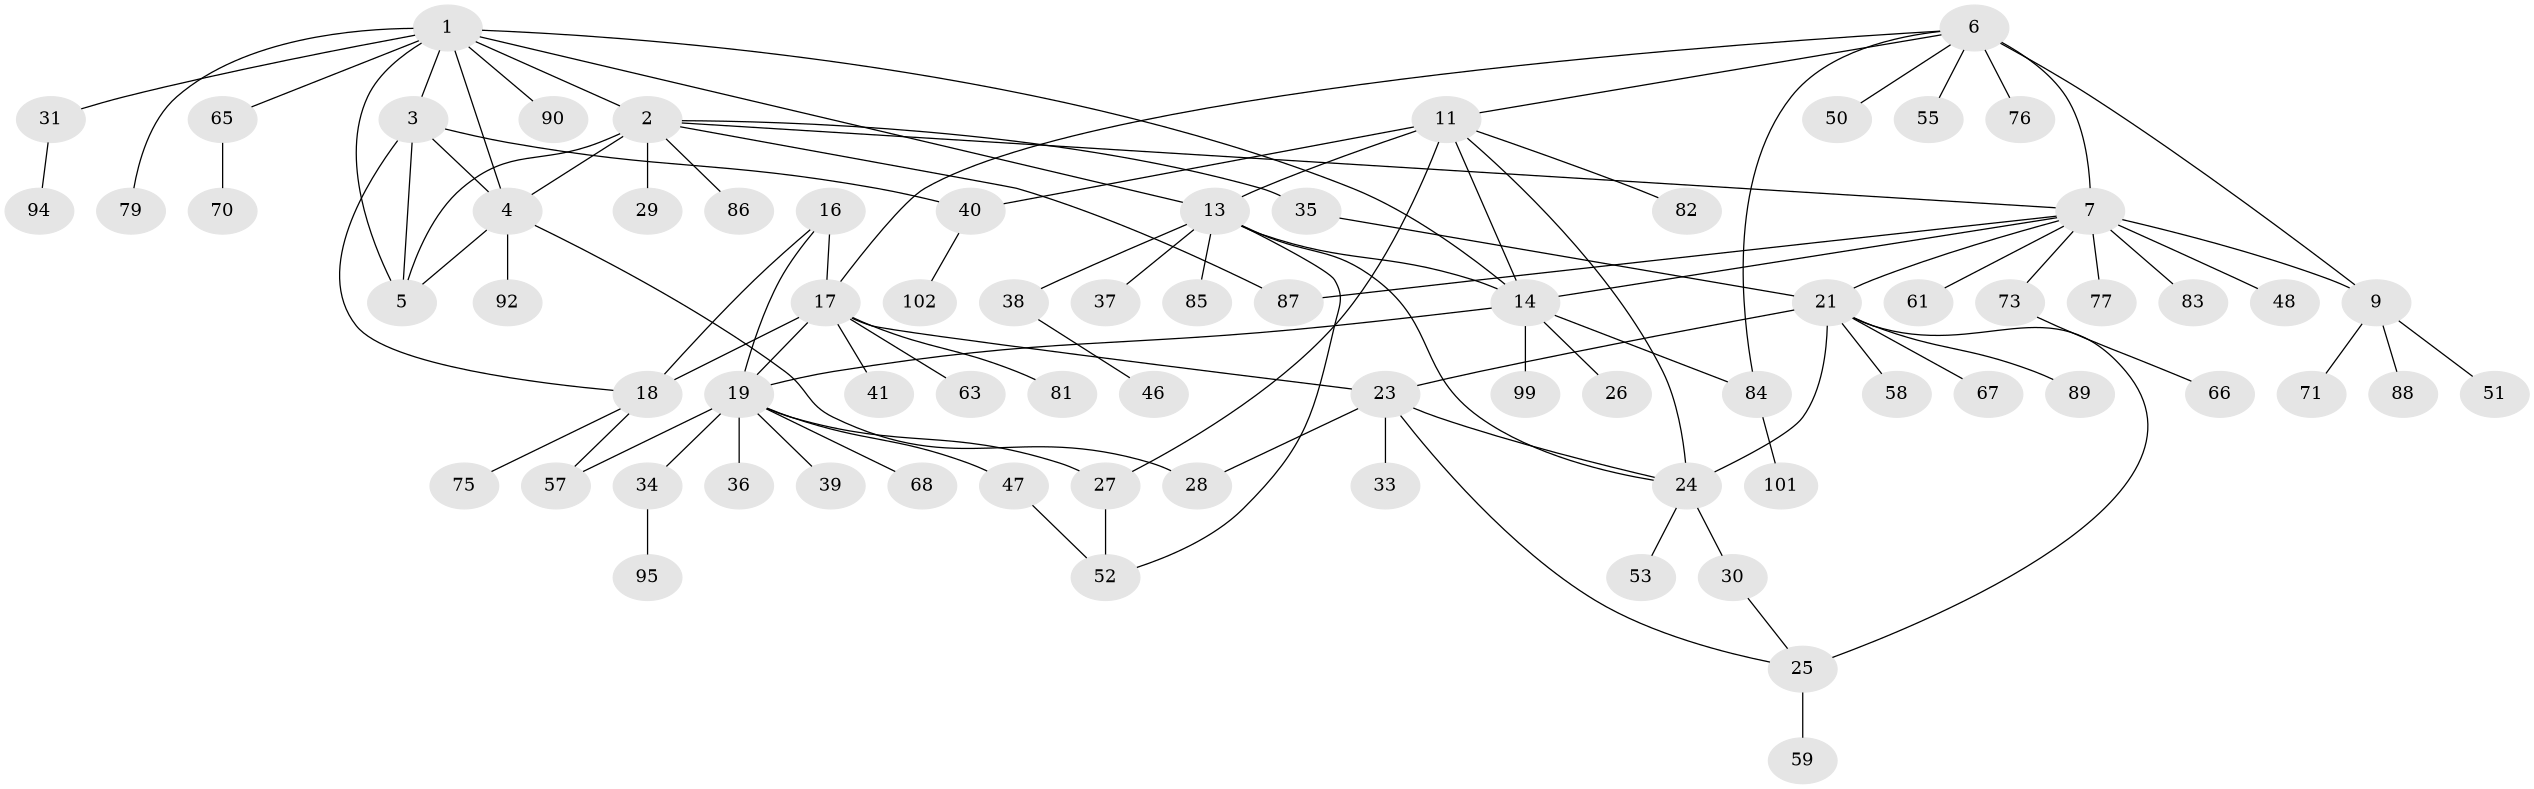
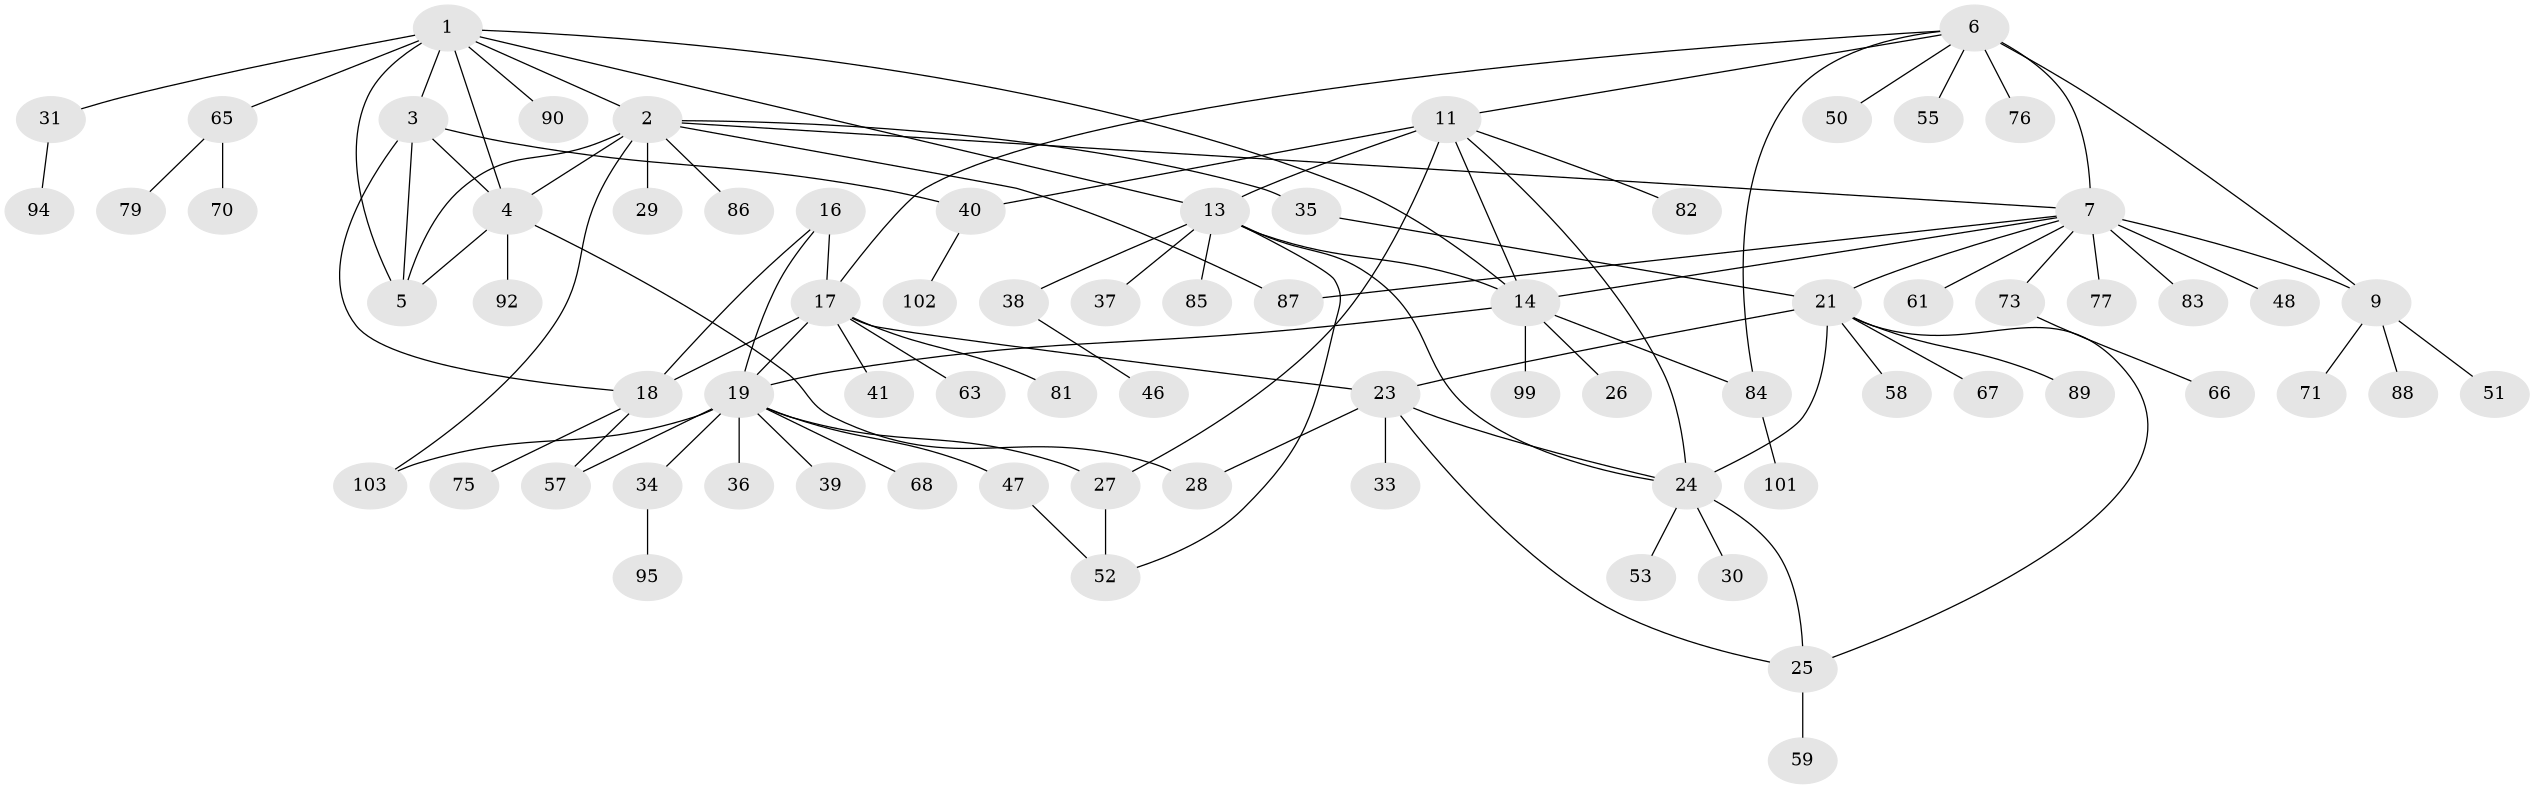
(240, 59) -> (177, 165)
none -> (370, 486)
(1768, 623) -> (1781, 559)
